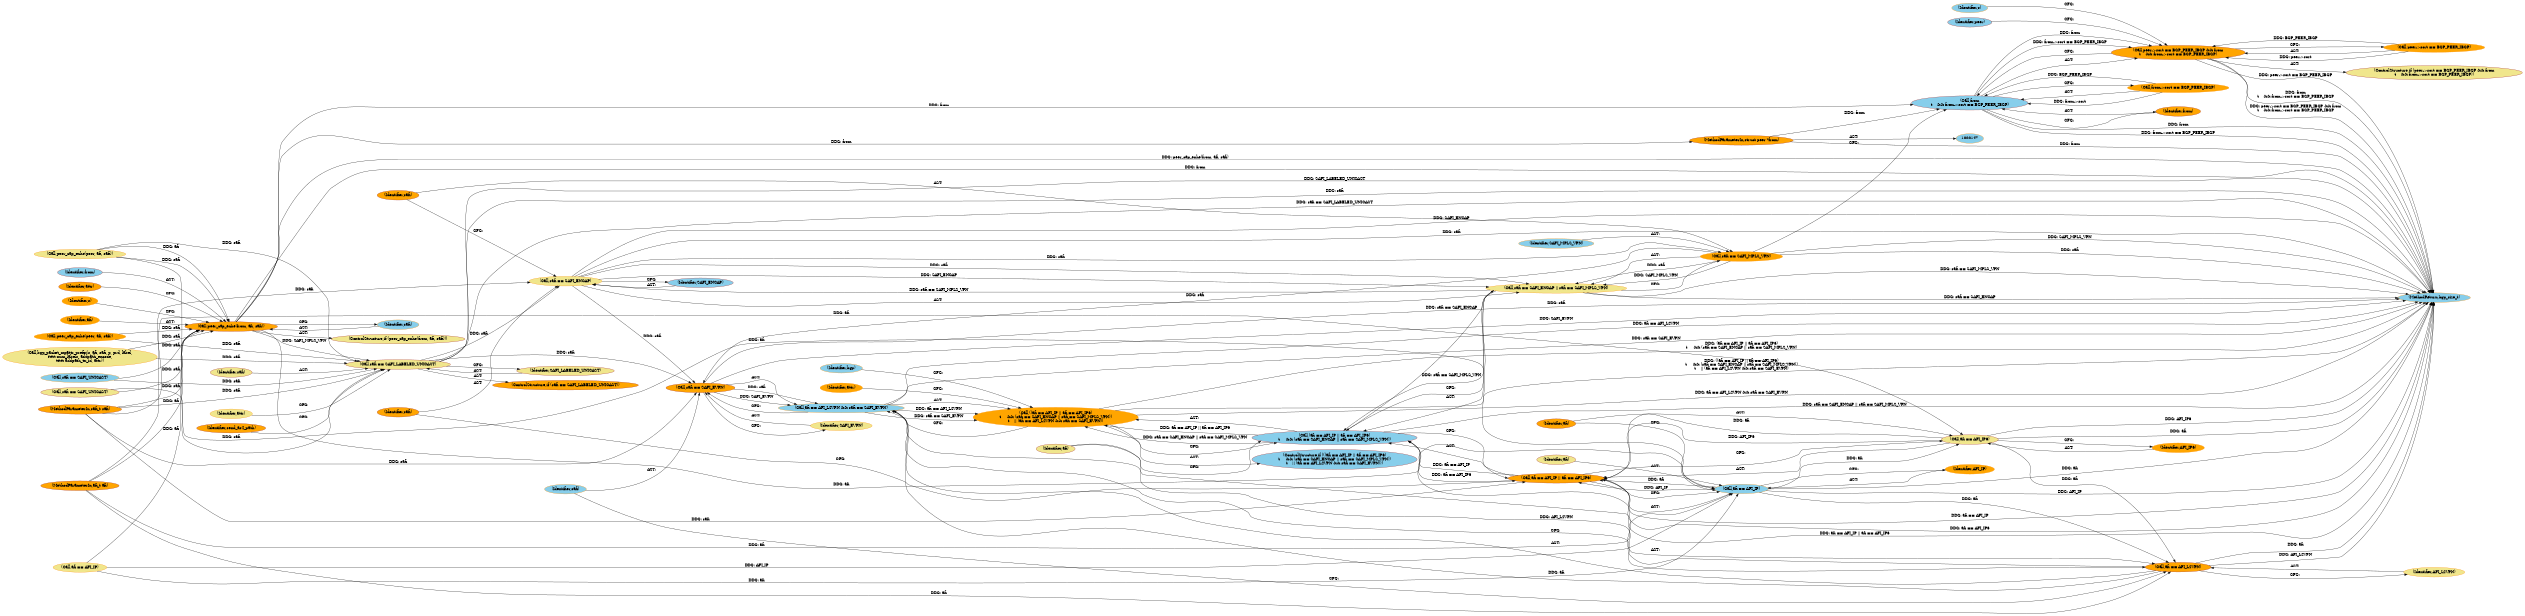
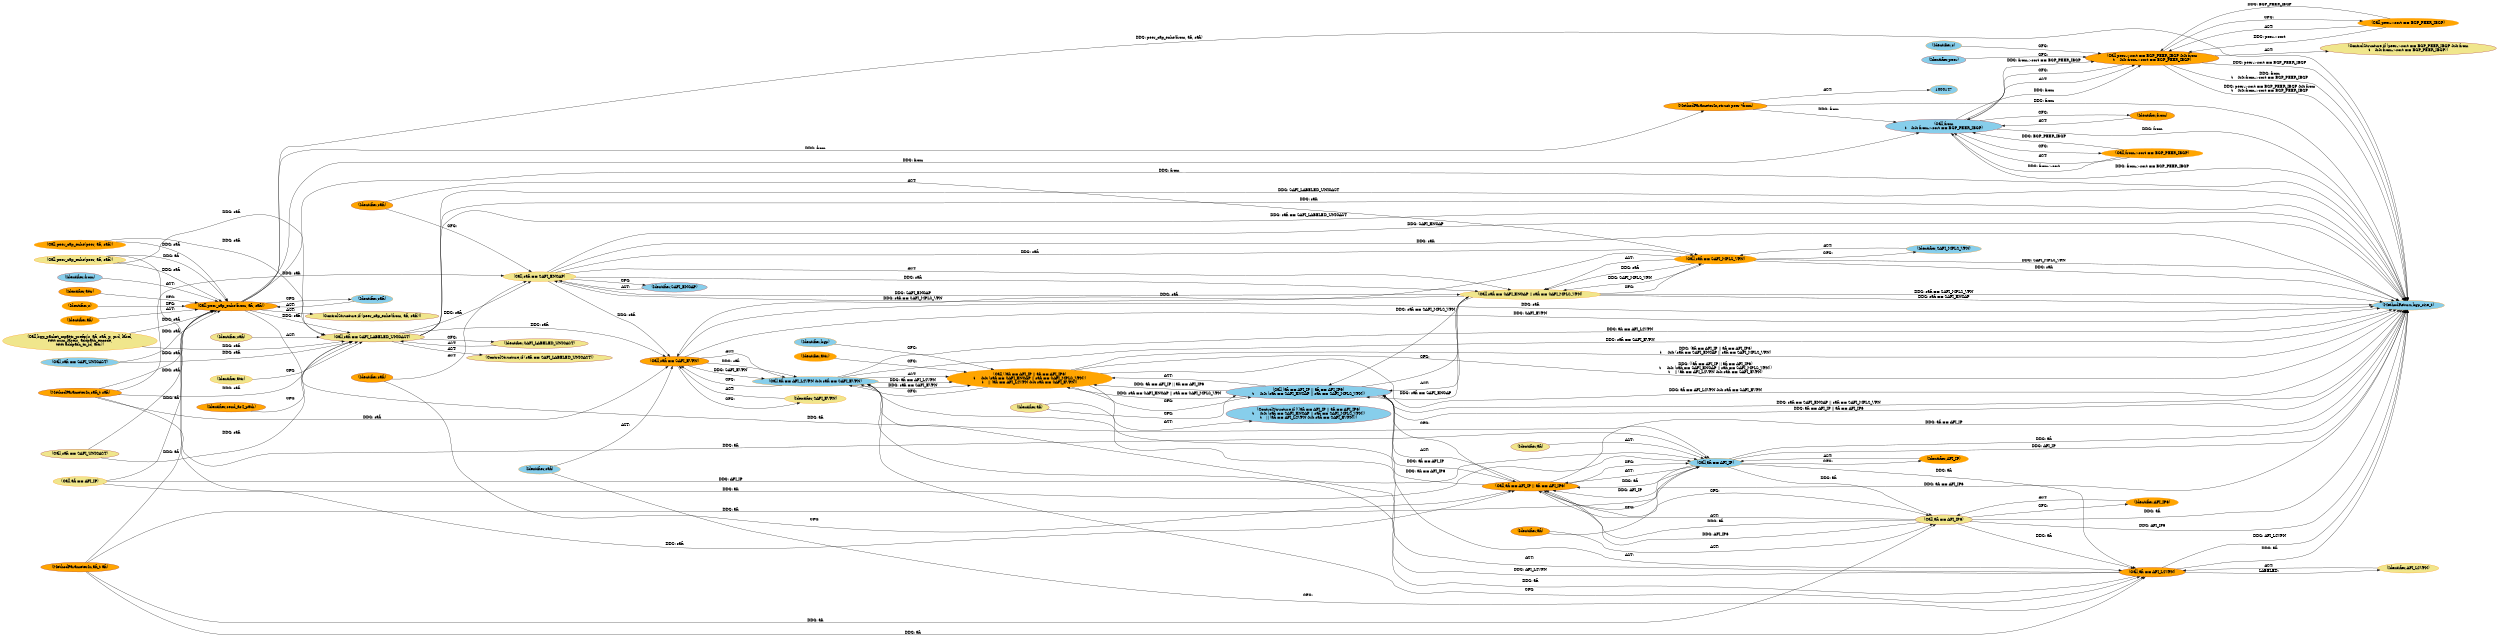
(1853, 195) -> (1835, 257)
(304, 341) -> (291, 316)
(565, 385) -> (539, 358)
(2296, 575) -> (2270, 571)
